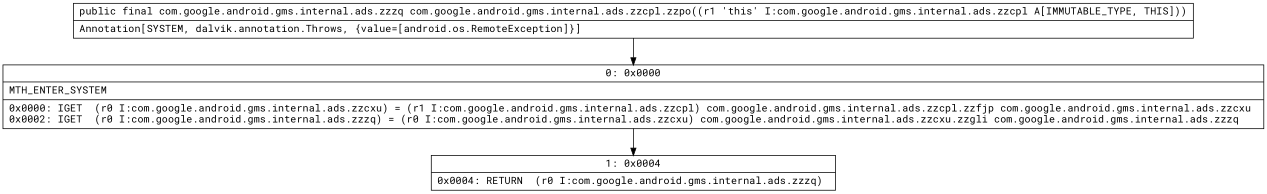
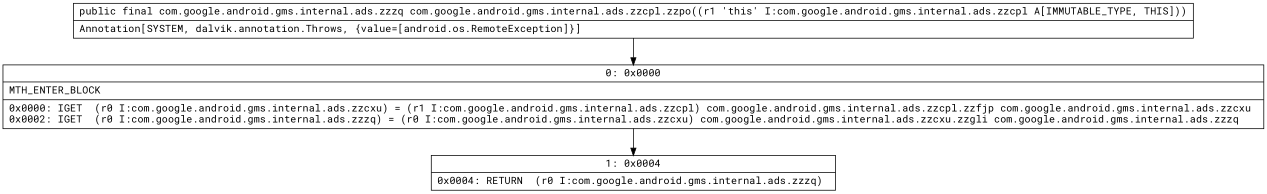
(58, 90) -> (55, 90)
